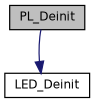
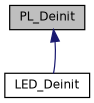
(39, 45) -> (55, 58)
